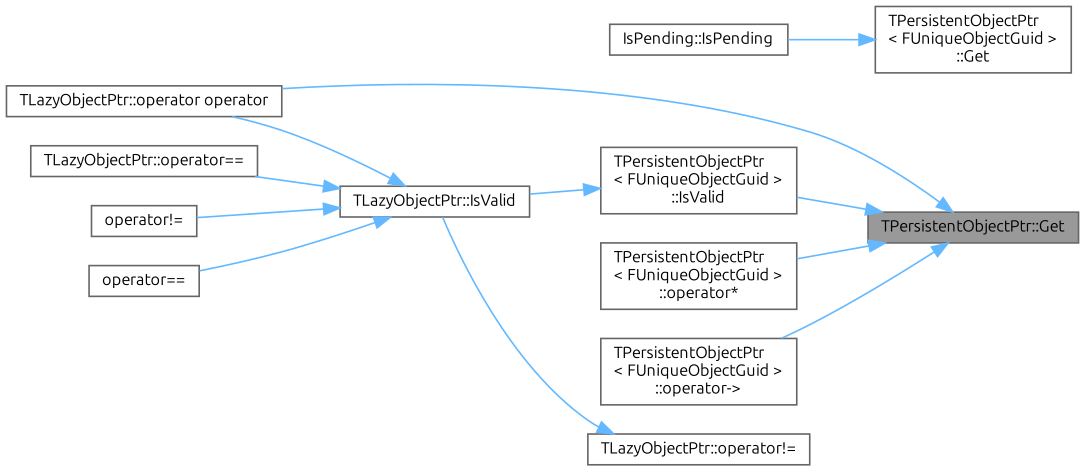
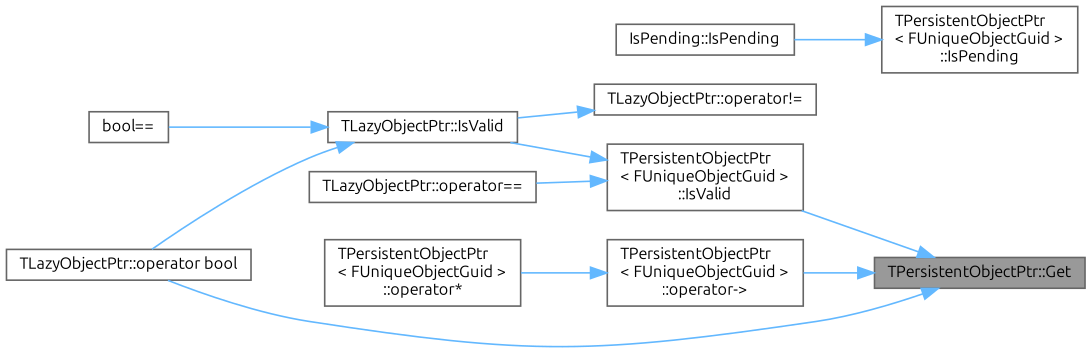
(973, 40) -> (980, 40)
(144, 101) -> (129, 265)
(289, 181) -> (563, 182)
(144, 221) -> none
(833, 252) -> (556, 273)
(144, 281) -> (129, 127)
